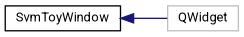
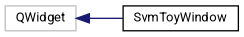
(150, 18) -> (106, 18)
